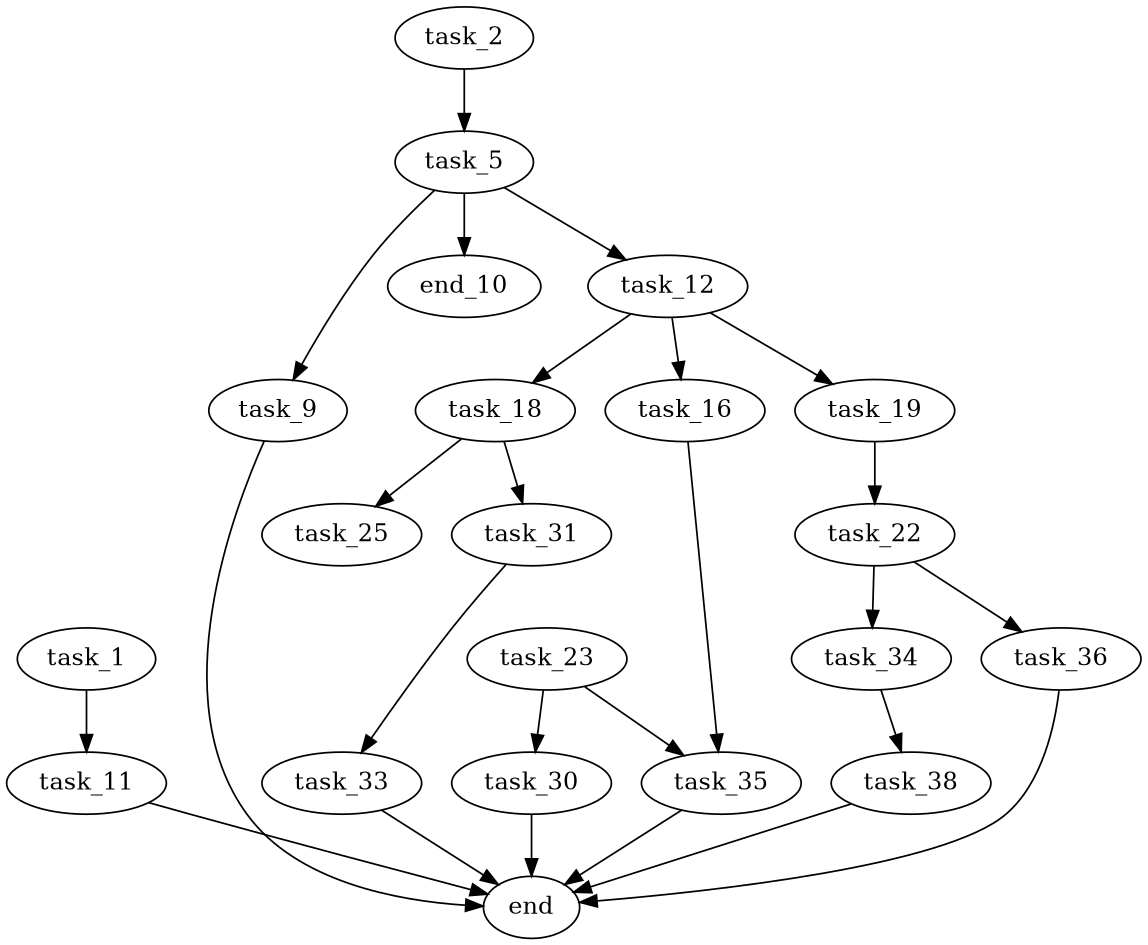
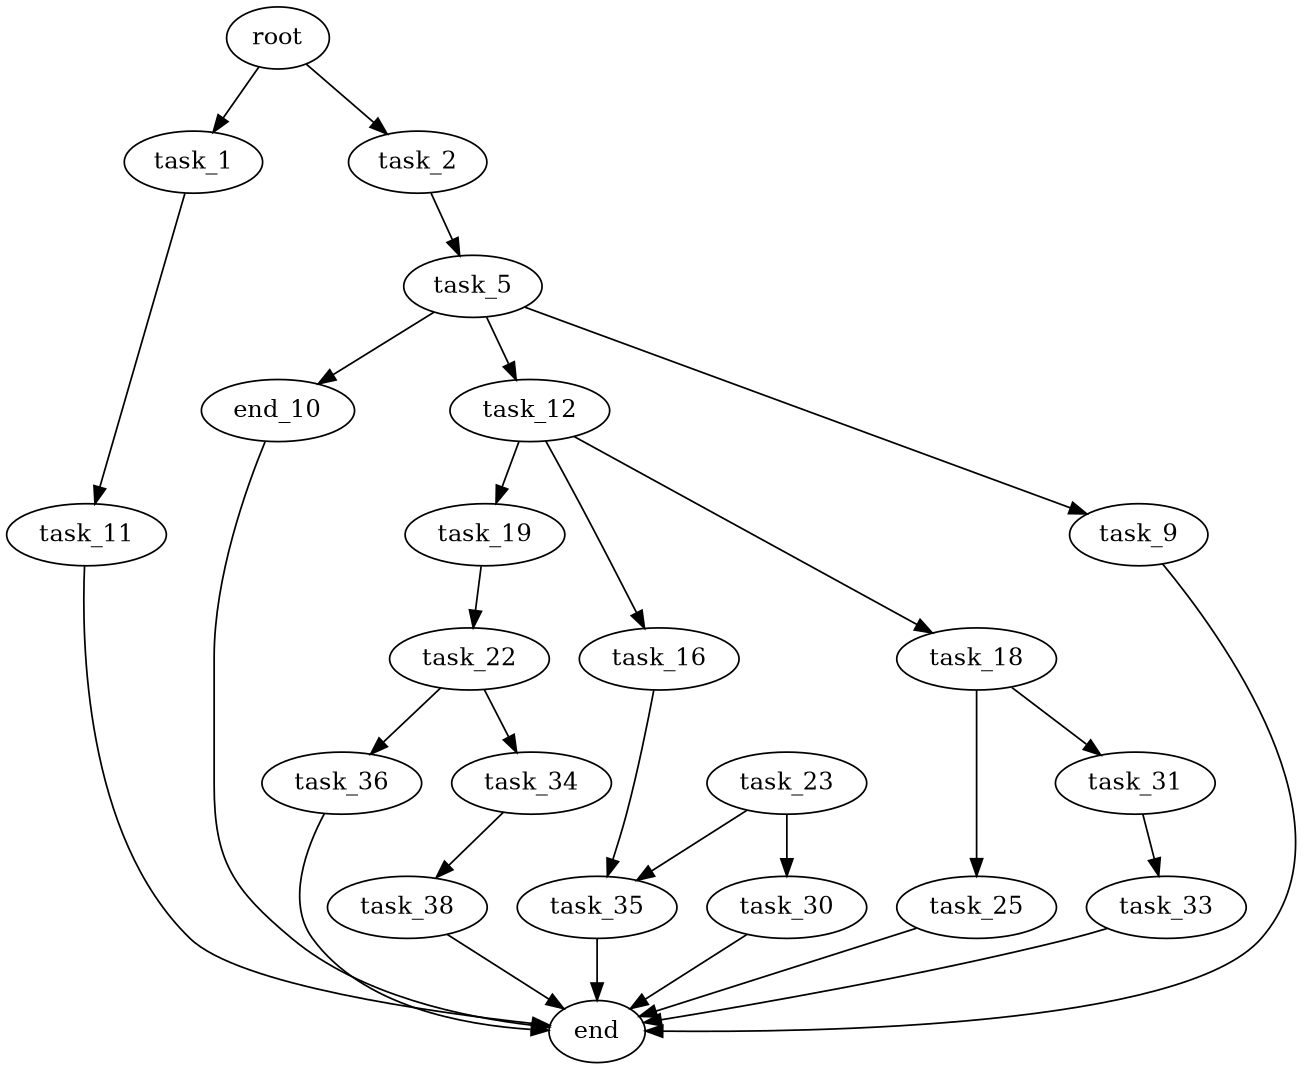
none -> (278, 38)
none -> (217, 829)
none -> (786, 970)
